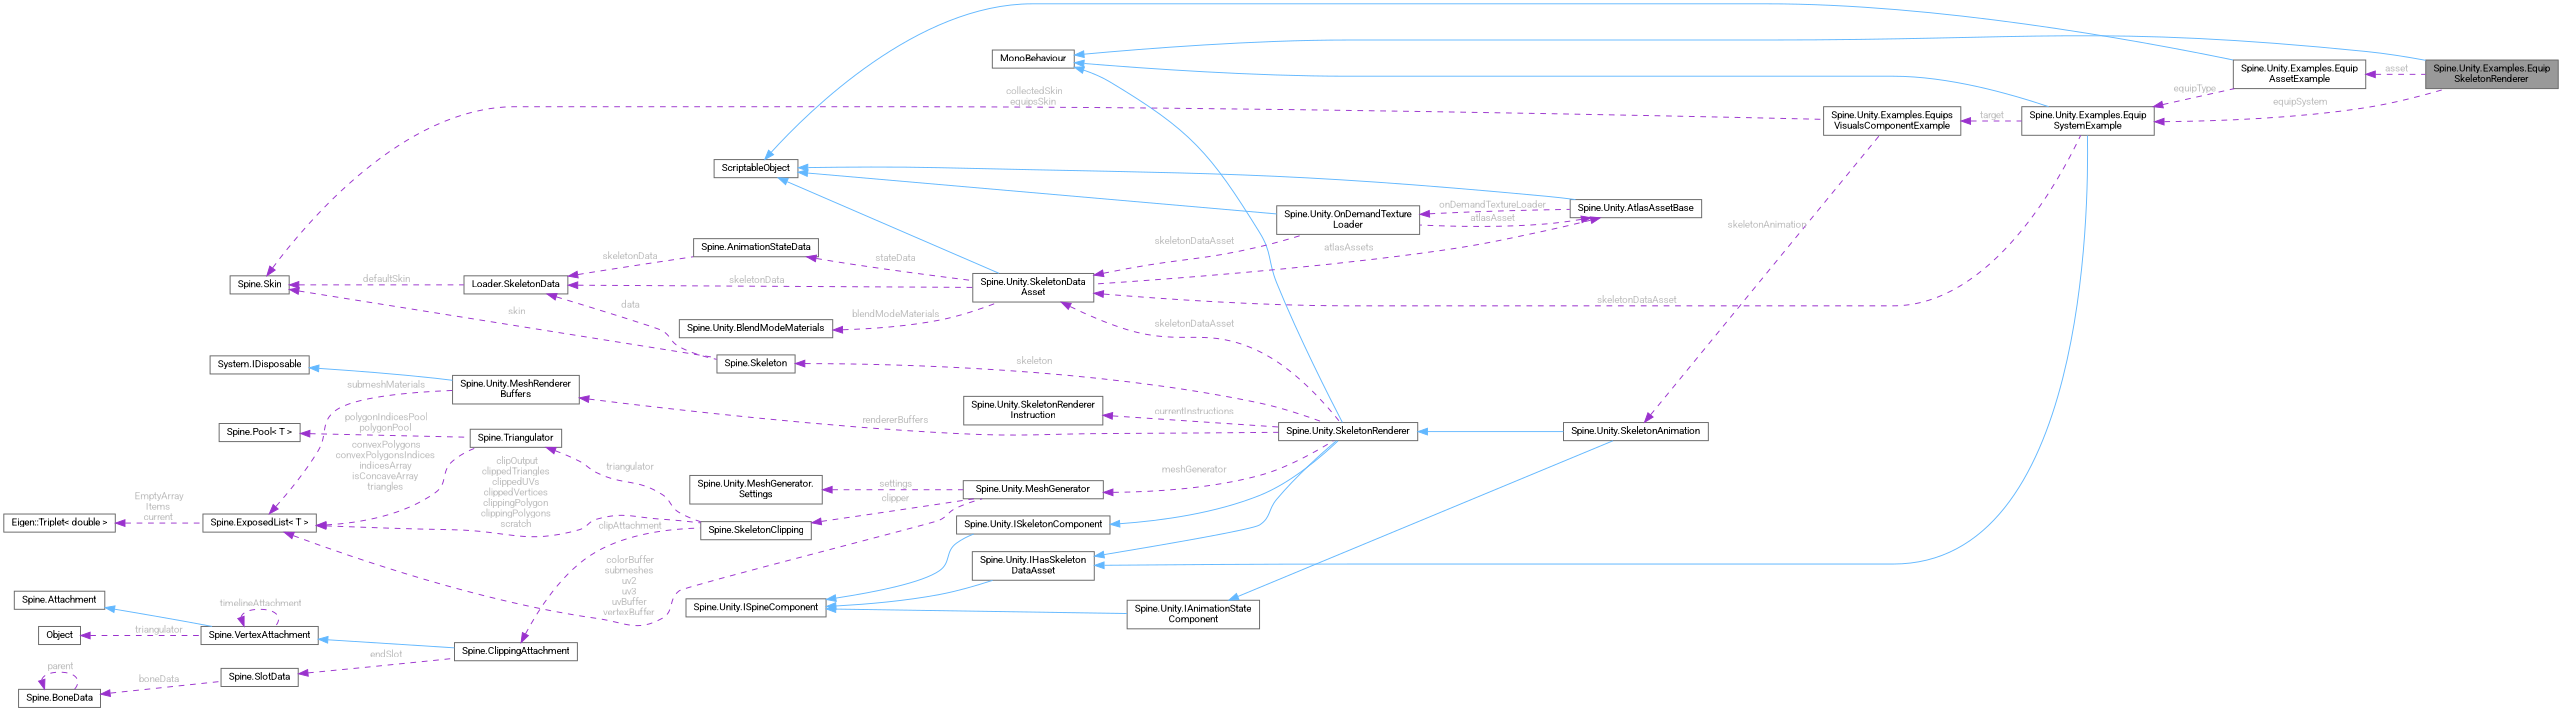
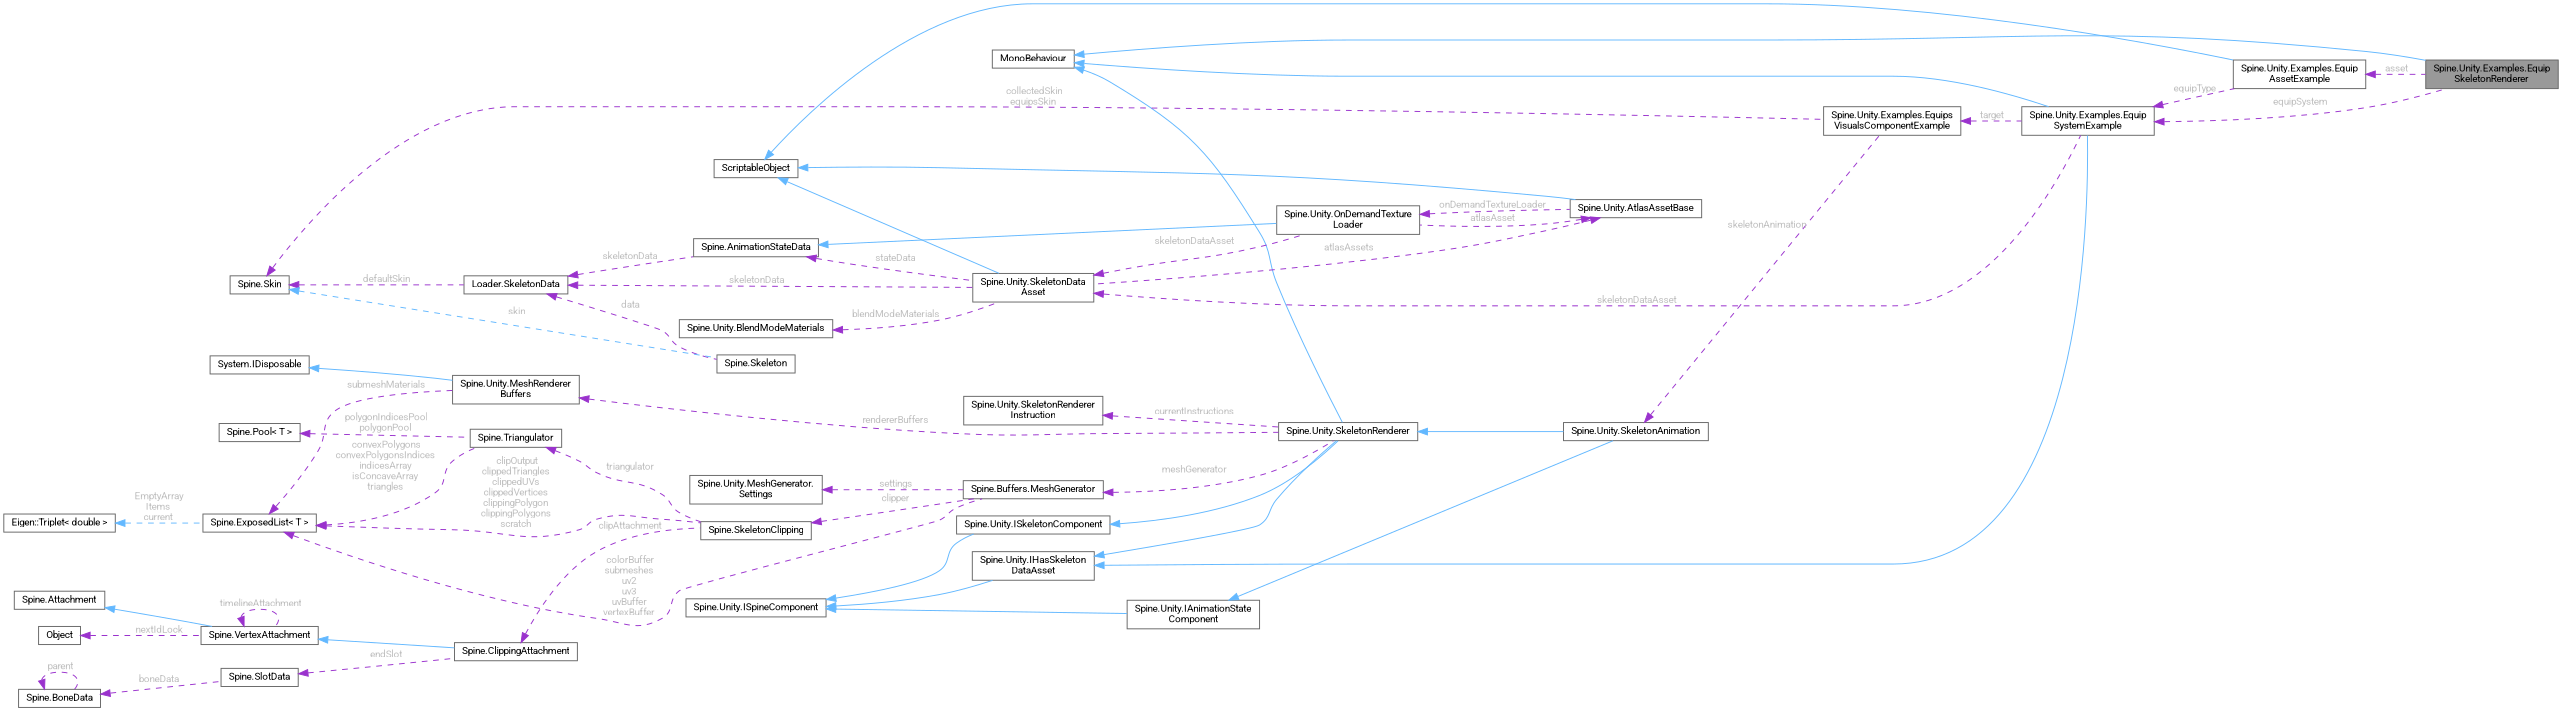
(1042, 194) -> (1052, 234)
(508, 324) -> (508, 324)
(1217, 339) -> none
(1067, 375) -> none
(1033, 490) -> (1033, 490)
(164, 523) -> (164, 523)
(158, 630) -> (158, 630)
